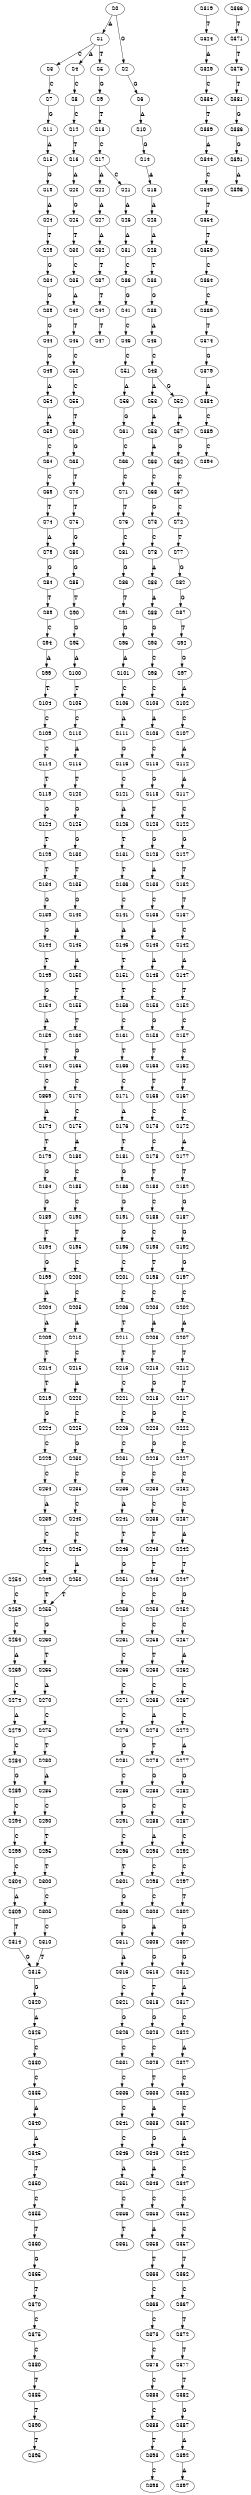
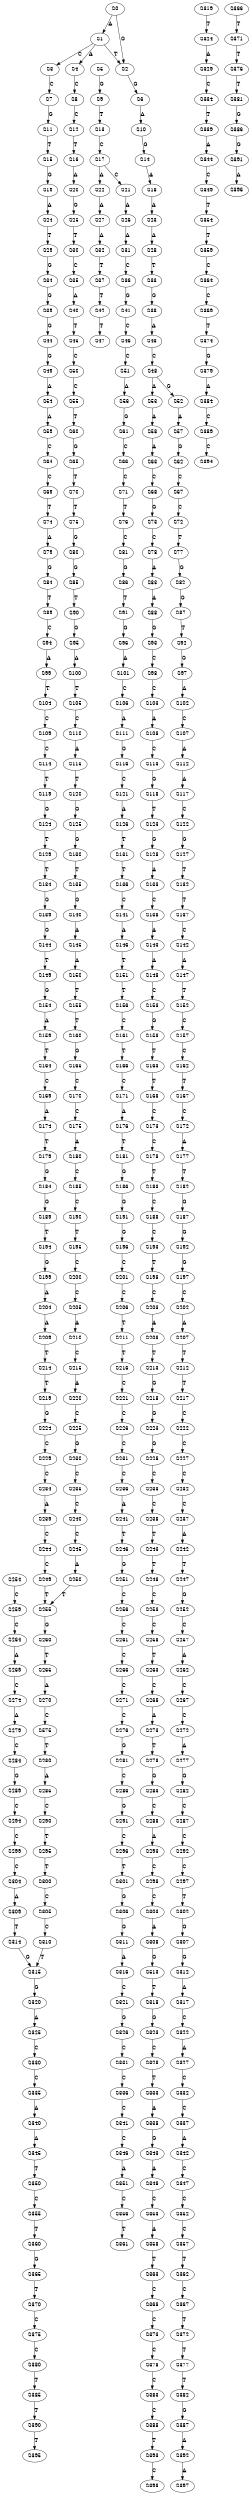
(100, 53) -> (111, 53)
(49, 145) -> (49, 145)
(45, 1097) -> (45, 1097)
(45, 1731) -> (45, 1731)
